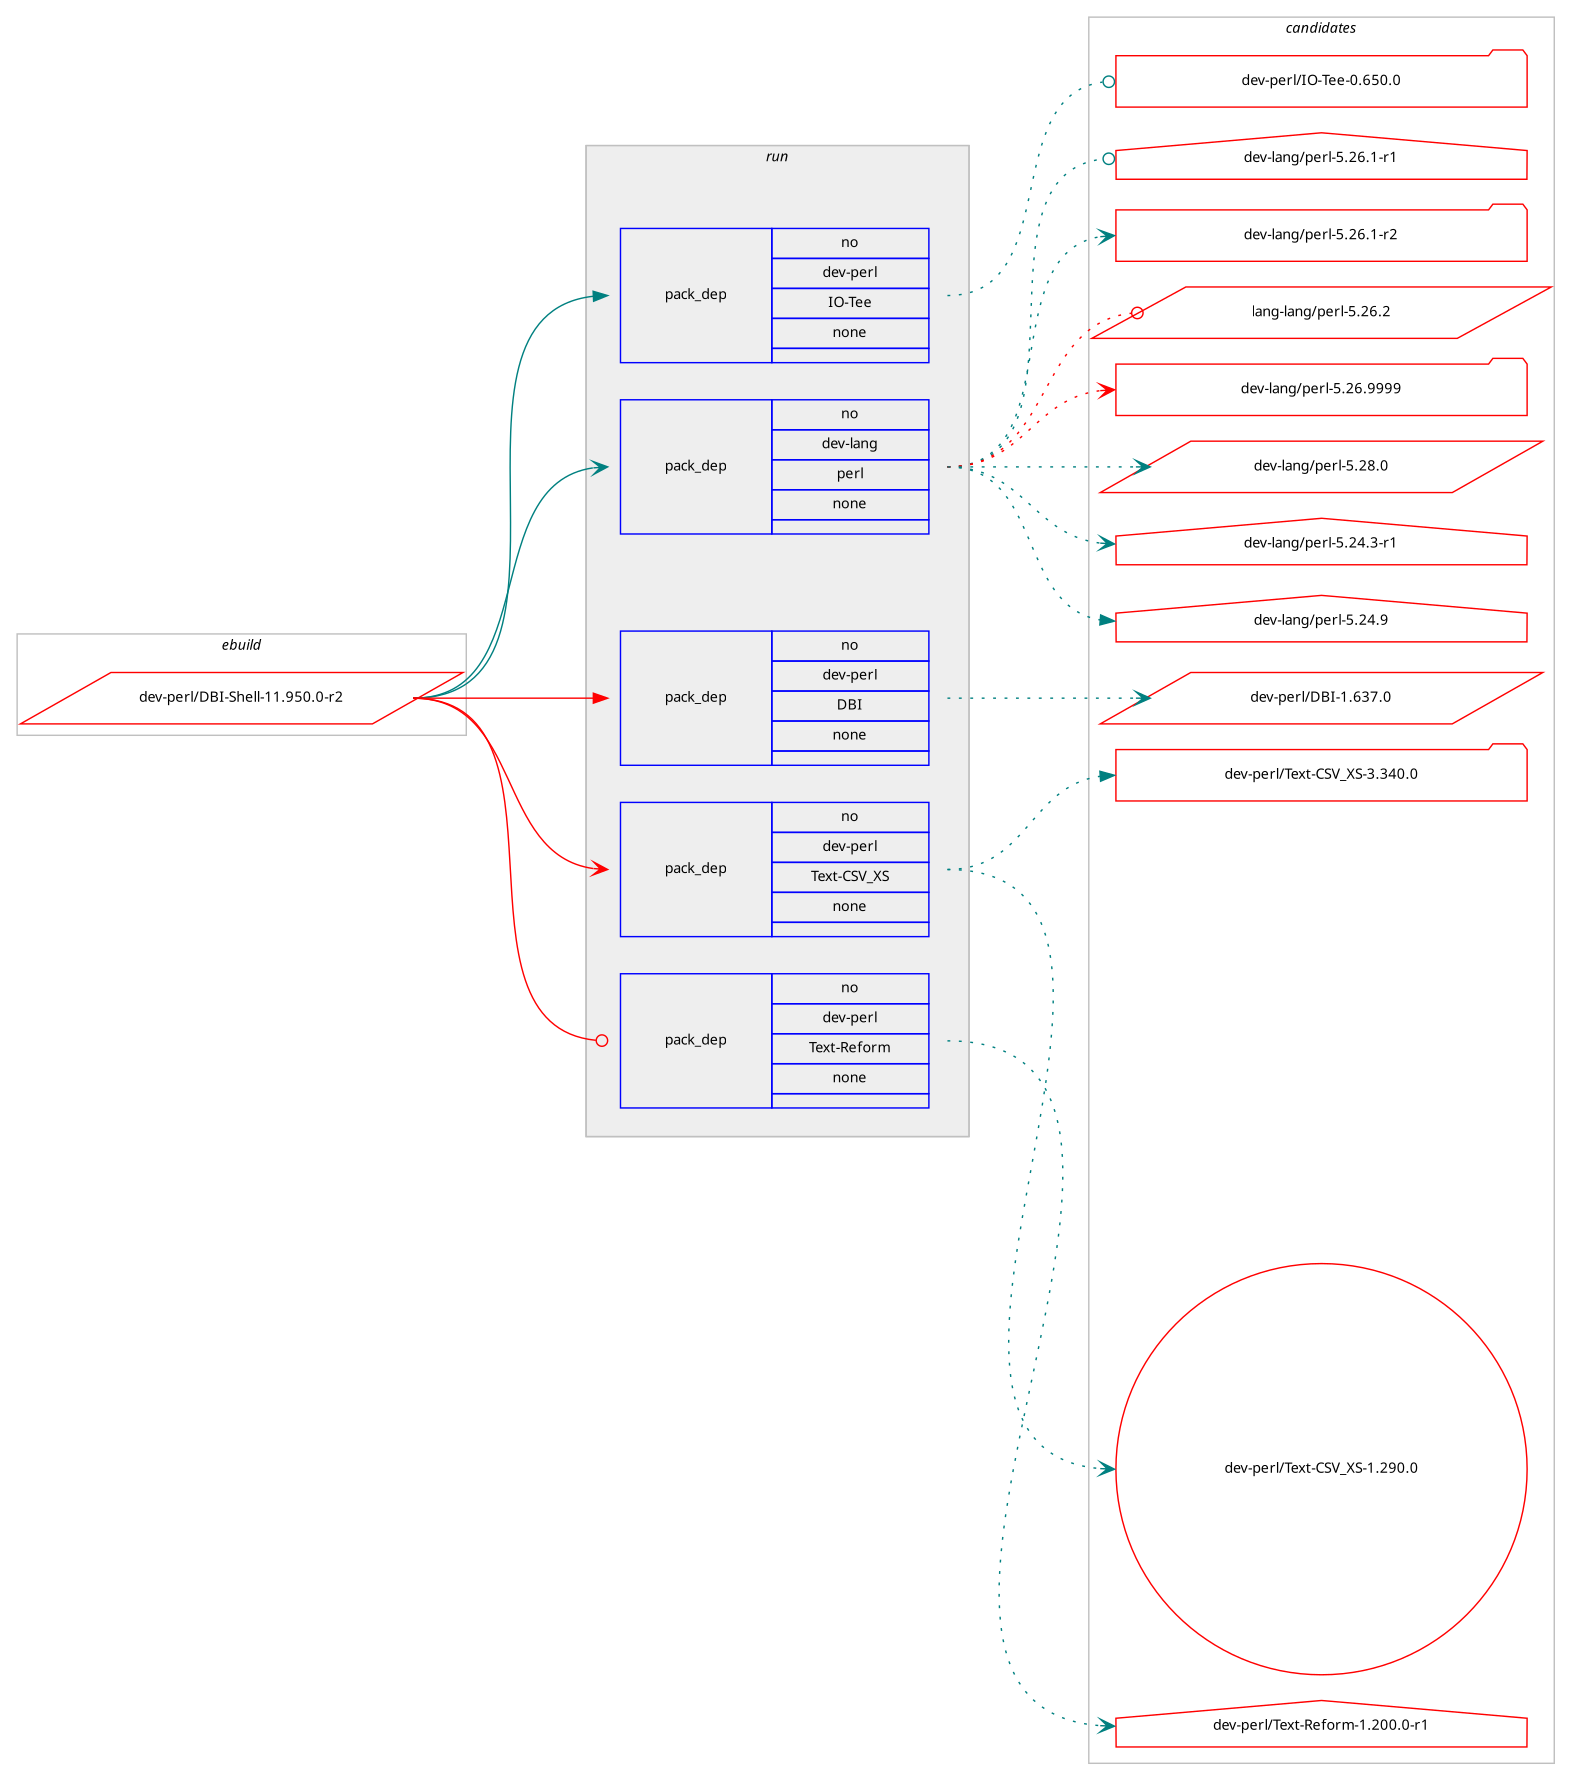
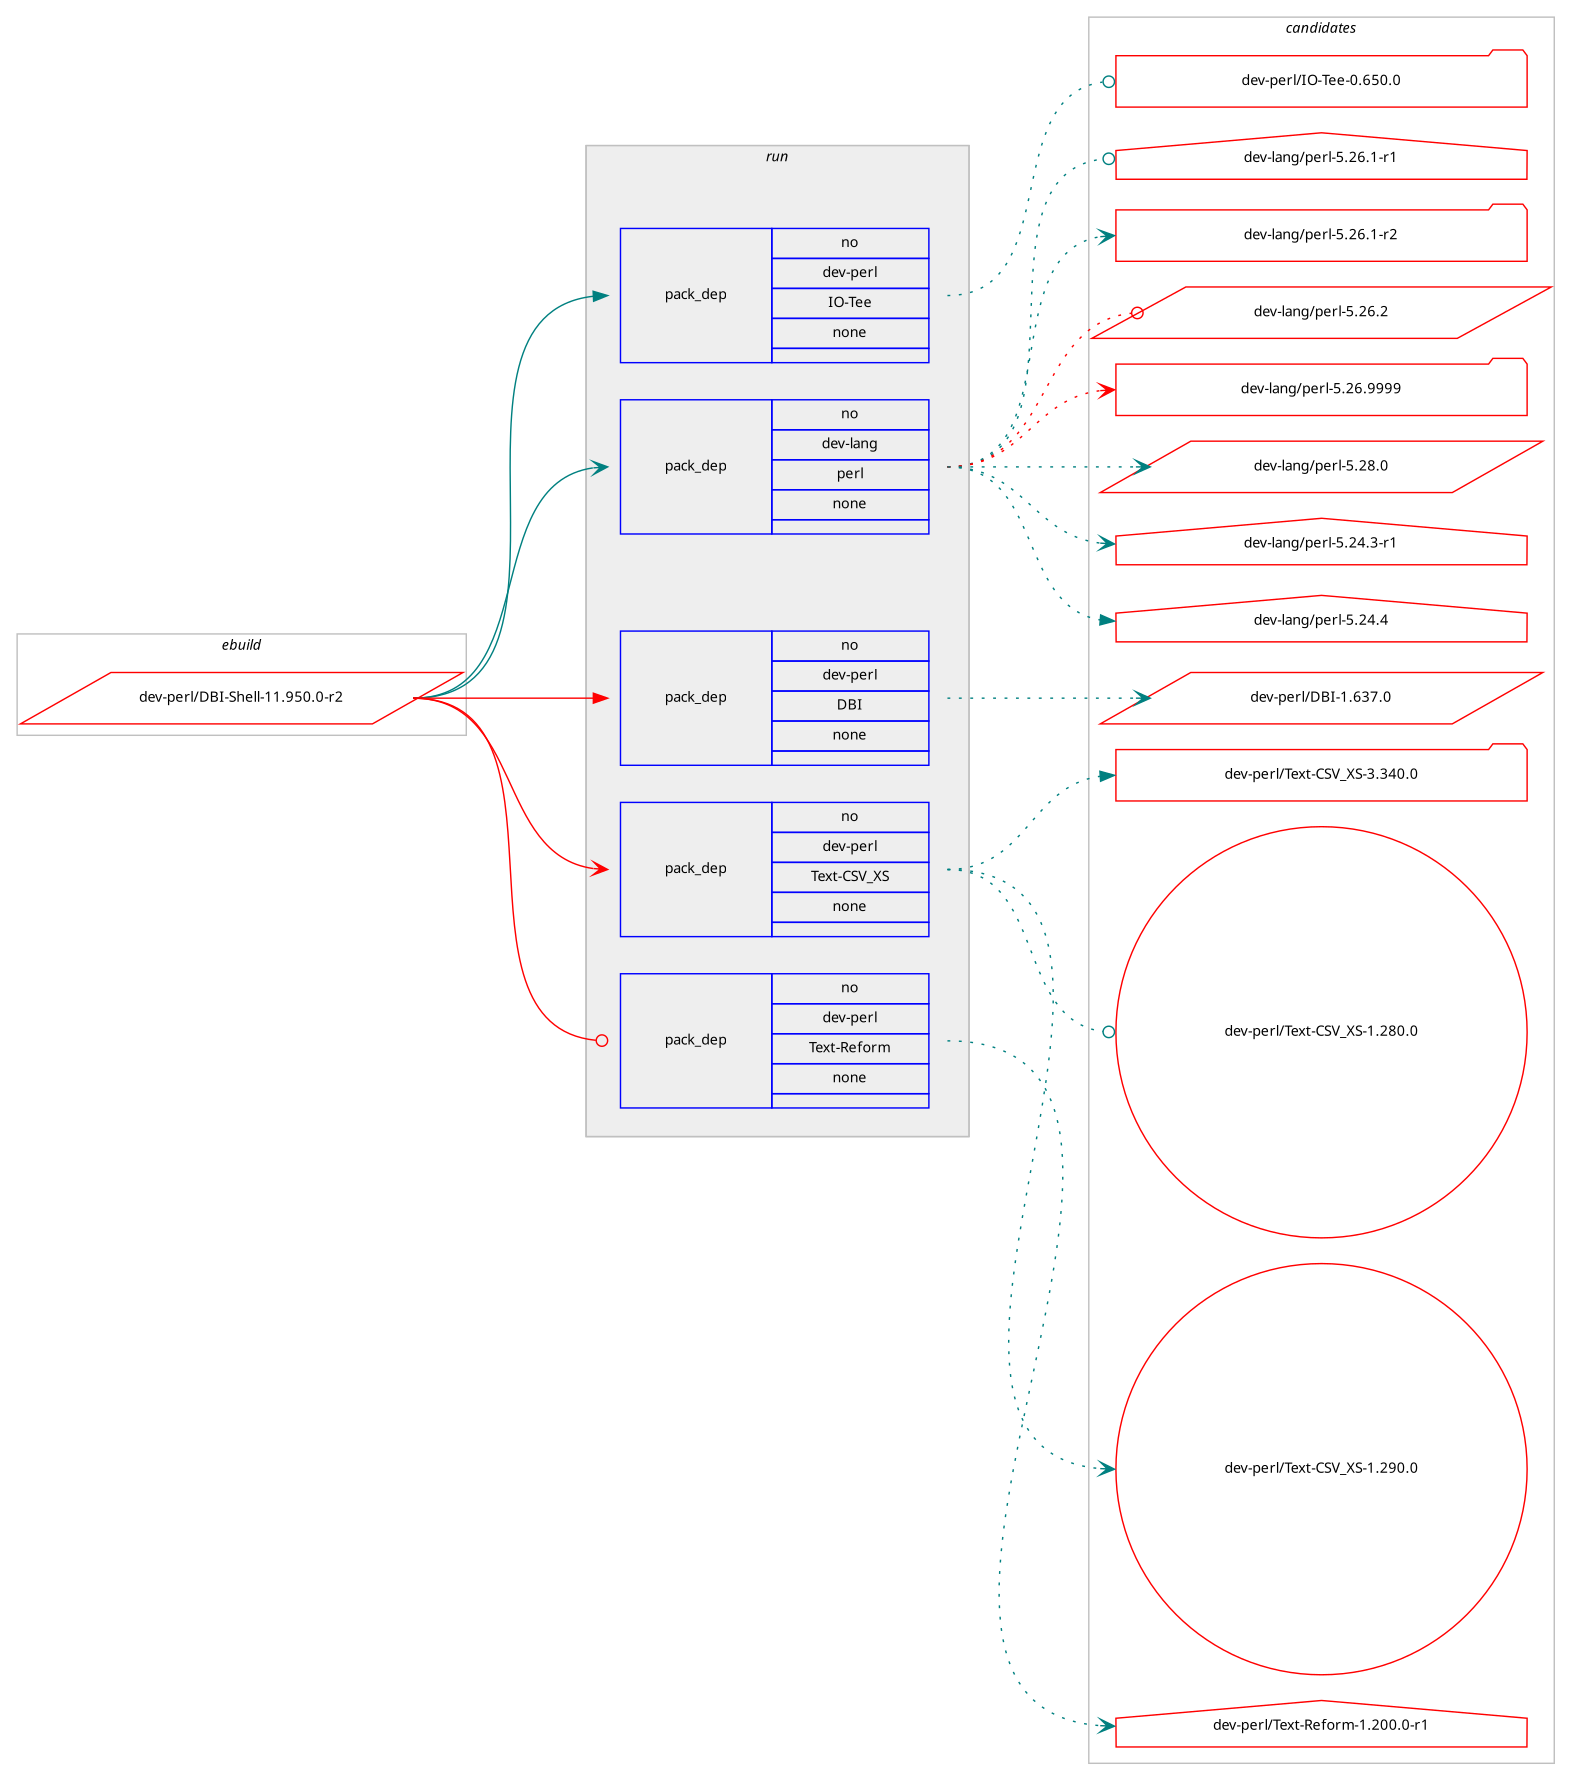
(1322, 313) -> (1322, 313)
(1322, 621) -> (1322, 621)
none -> (1322, 1032)
